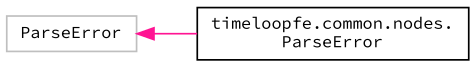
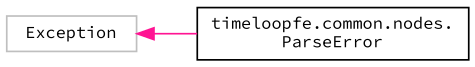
(72, 34) -> (72, 34)
